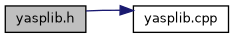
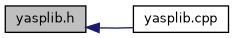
(103, 10) -> (116, 28)
